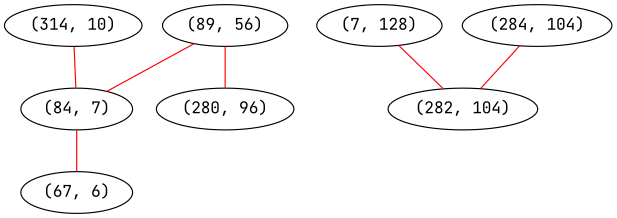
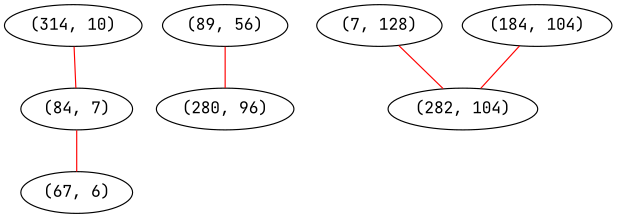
(537, 26) -> (537, 26)
(150, 68) -> none
